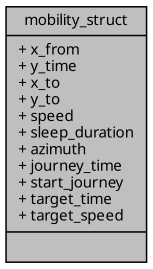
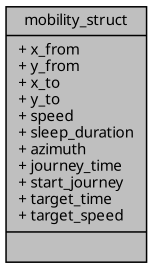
(48, 66) -> (49, 66)
